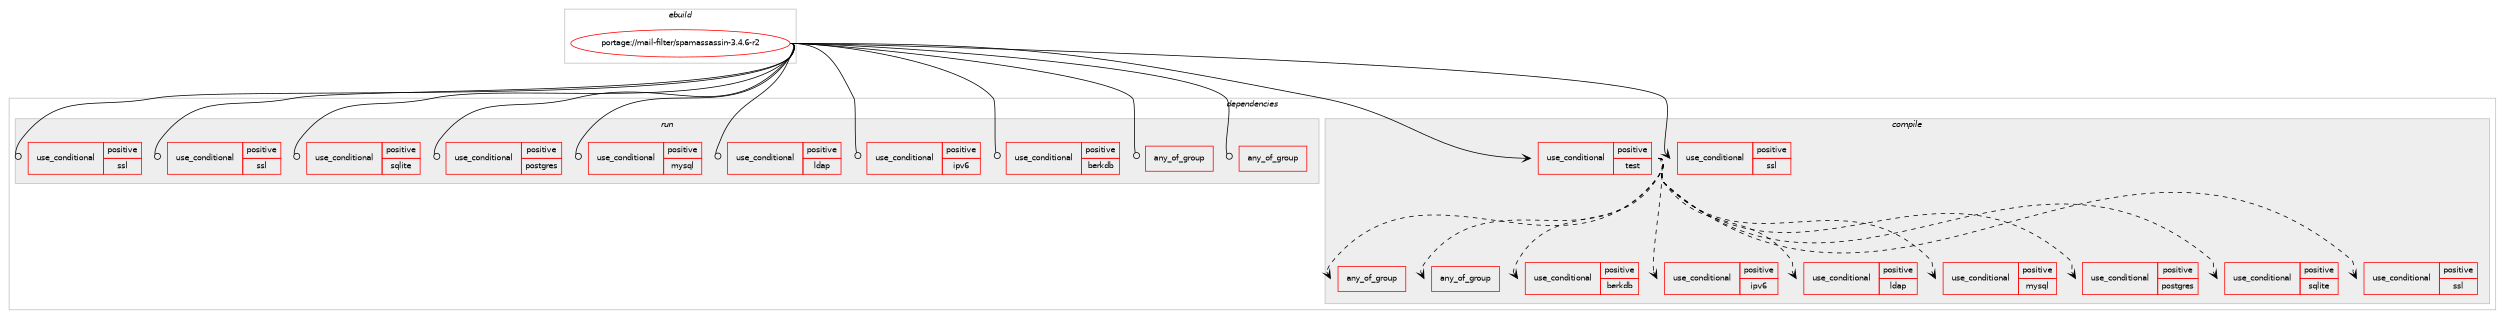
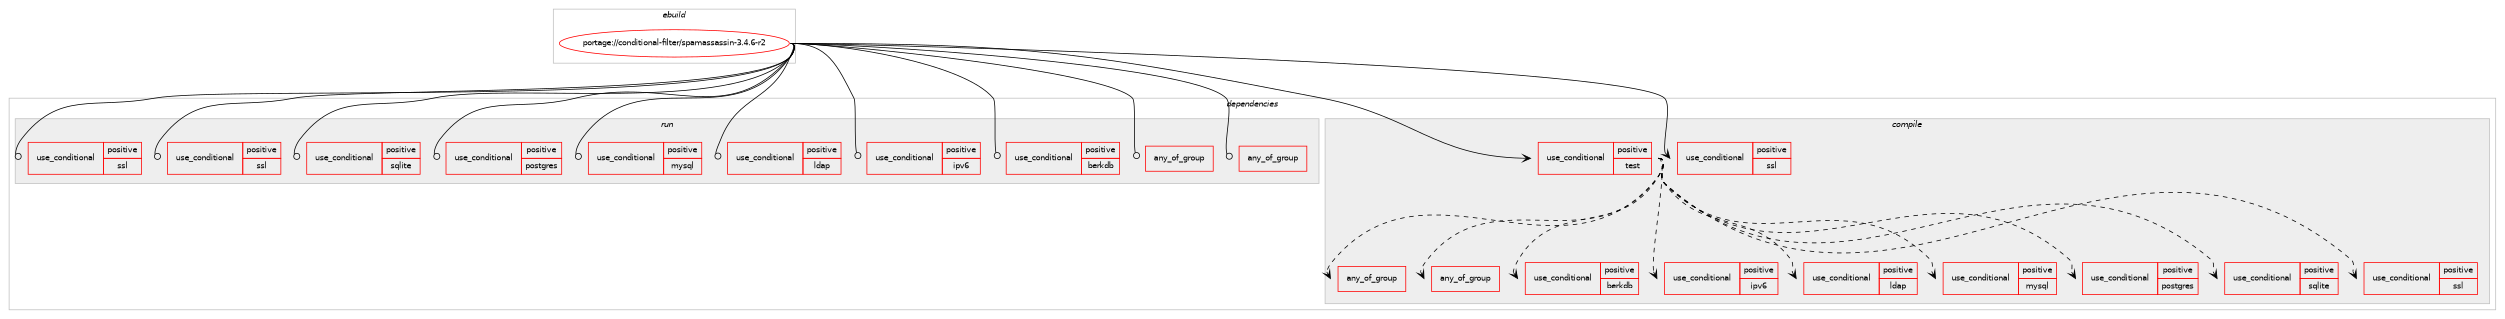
(680, 43) -> (674, 43)
